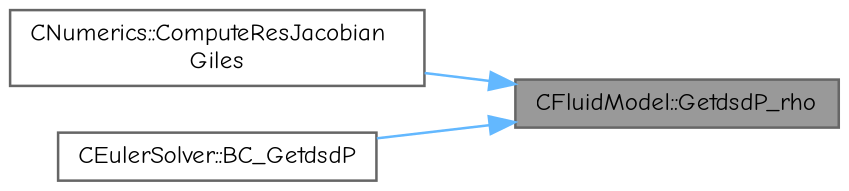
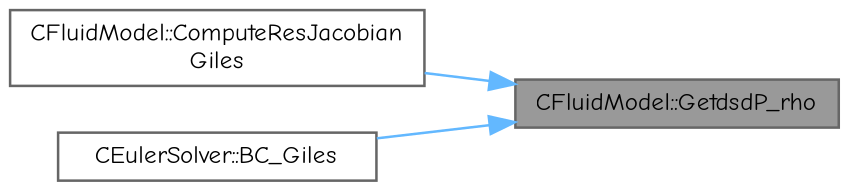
(217, 48) -> (217, 48)
(217, 157) -> (217, 157)
